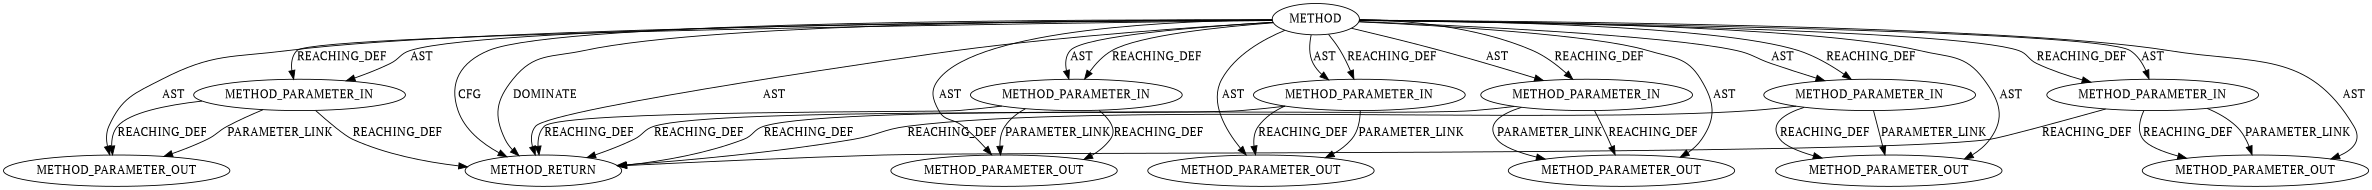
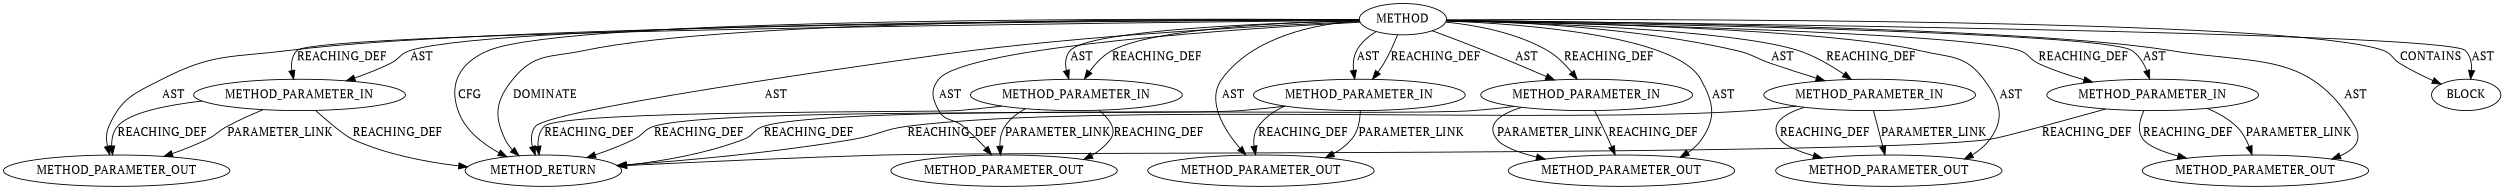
none -> (2466, 95)
